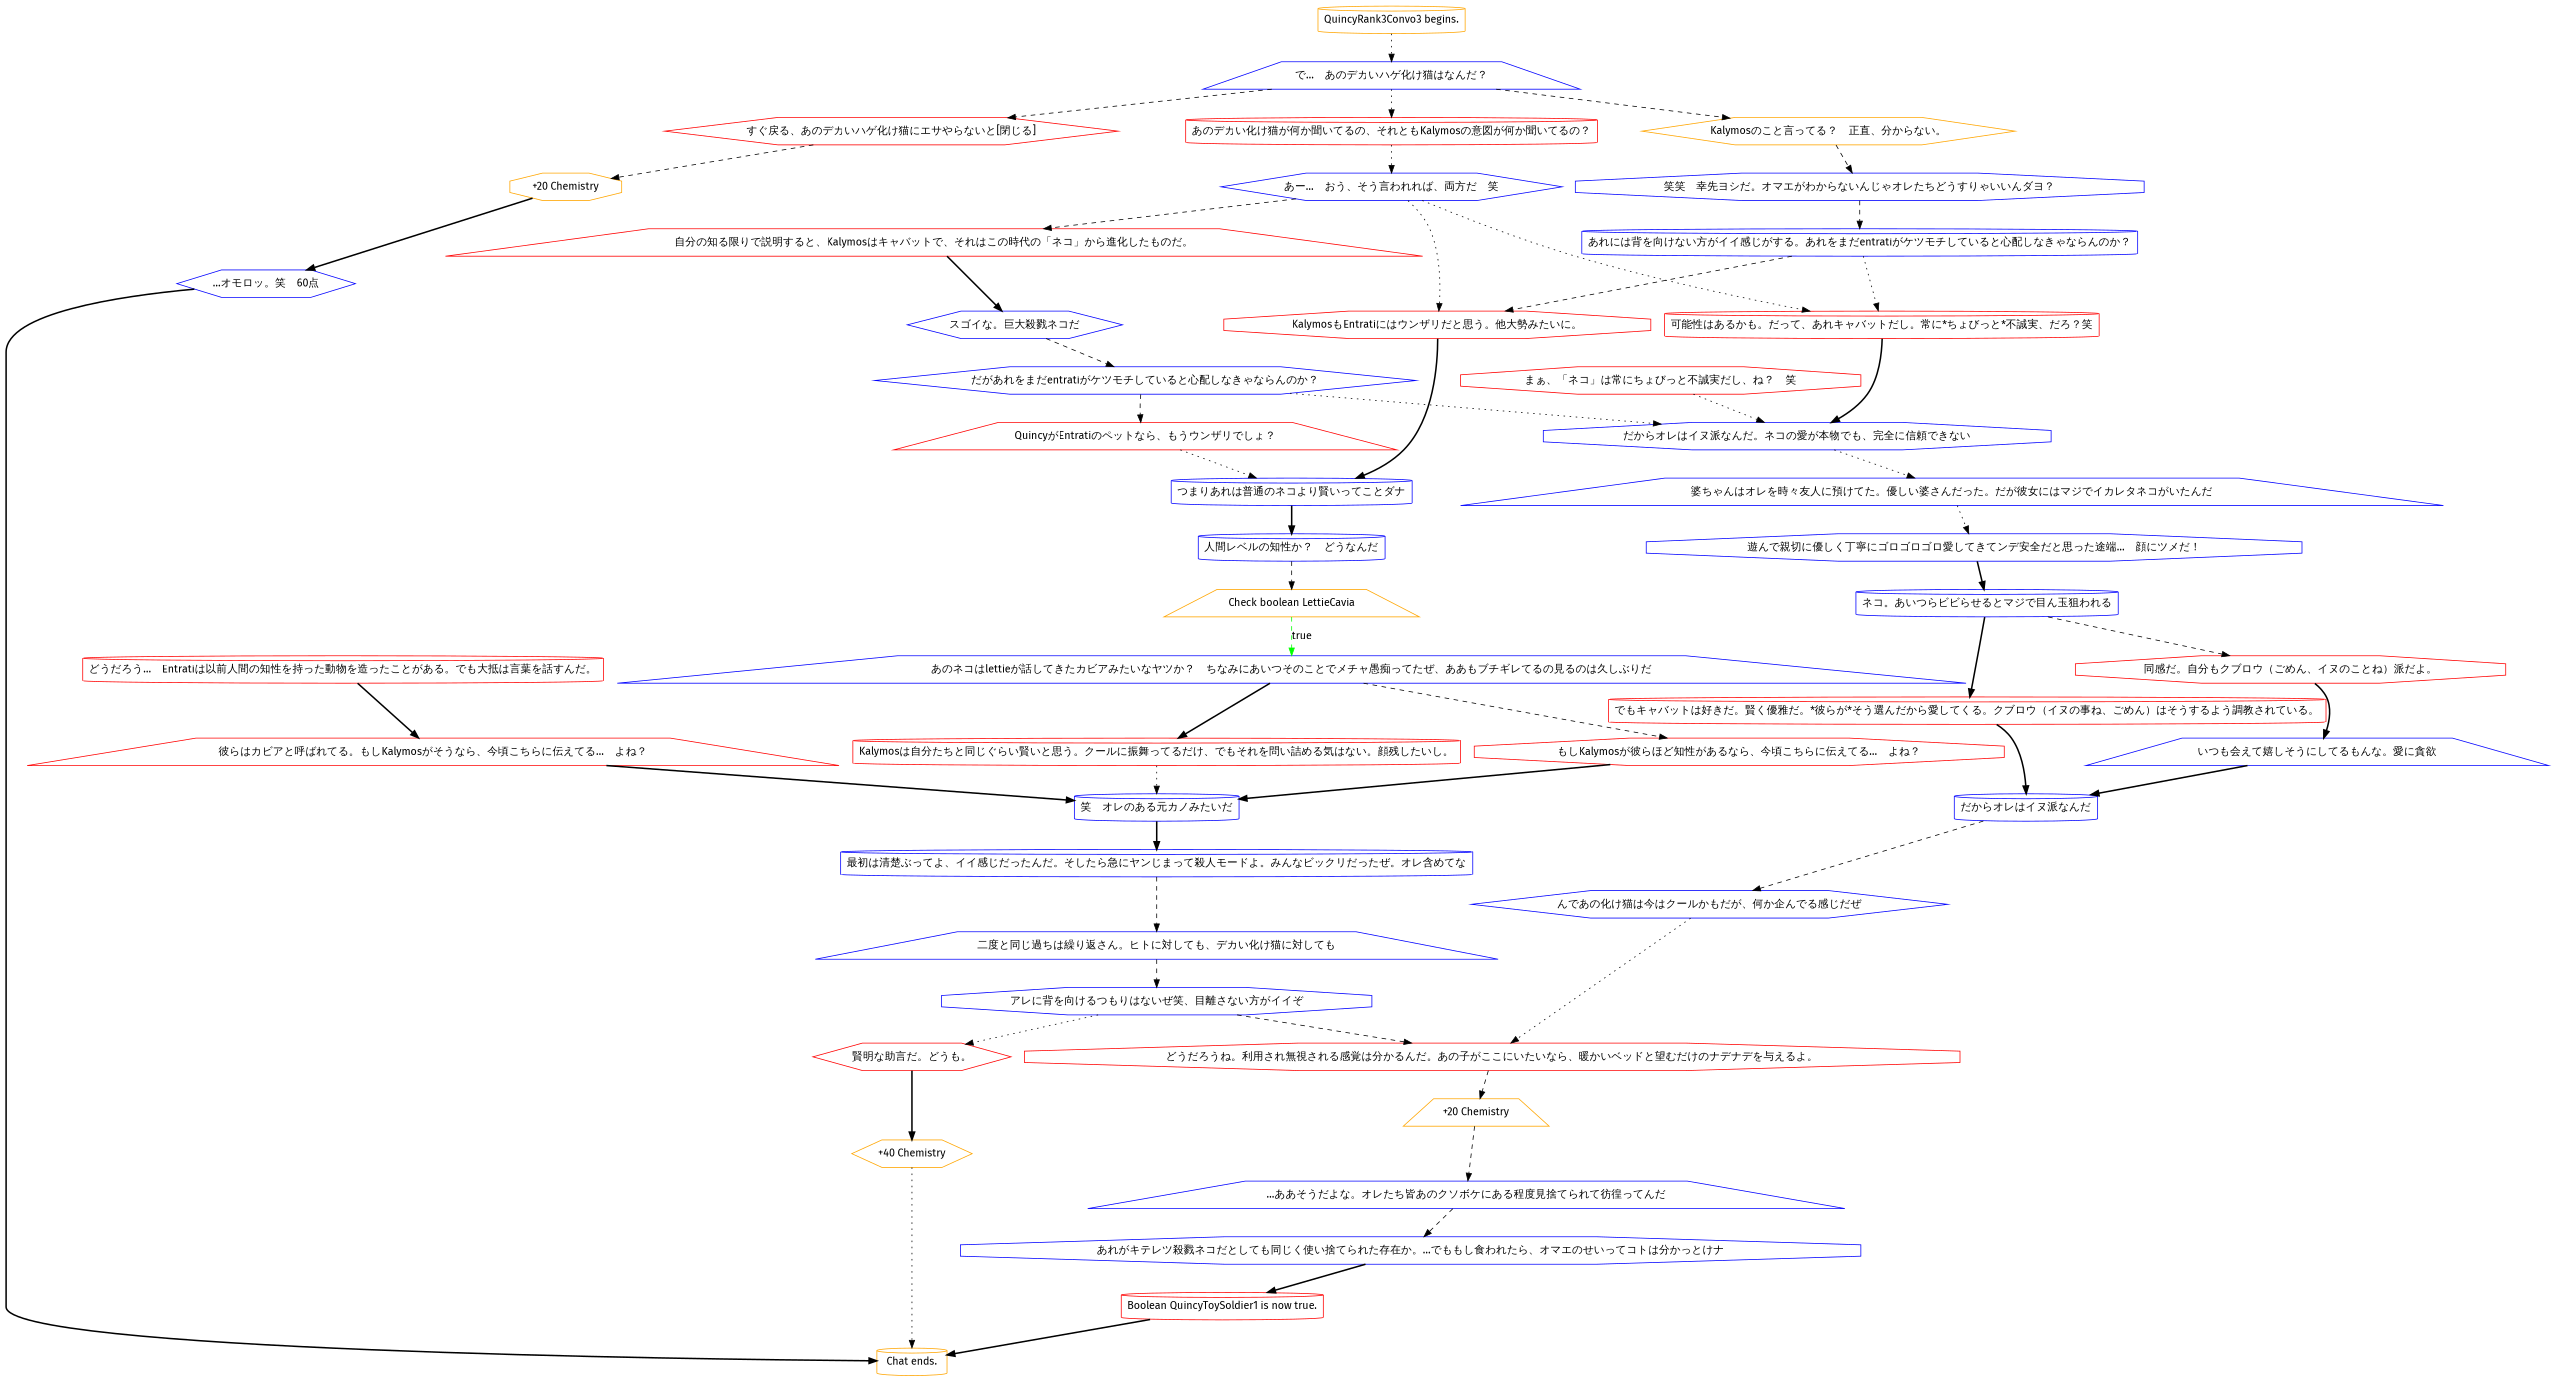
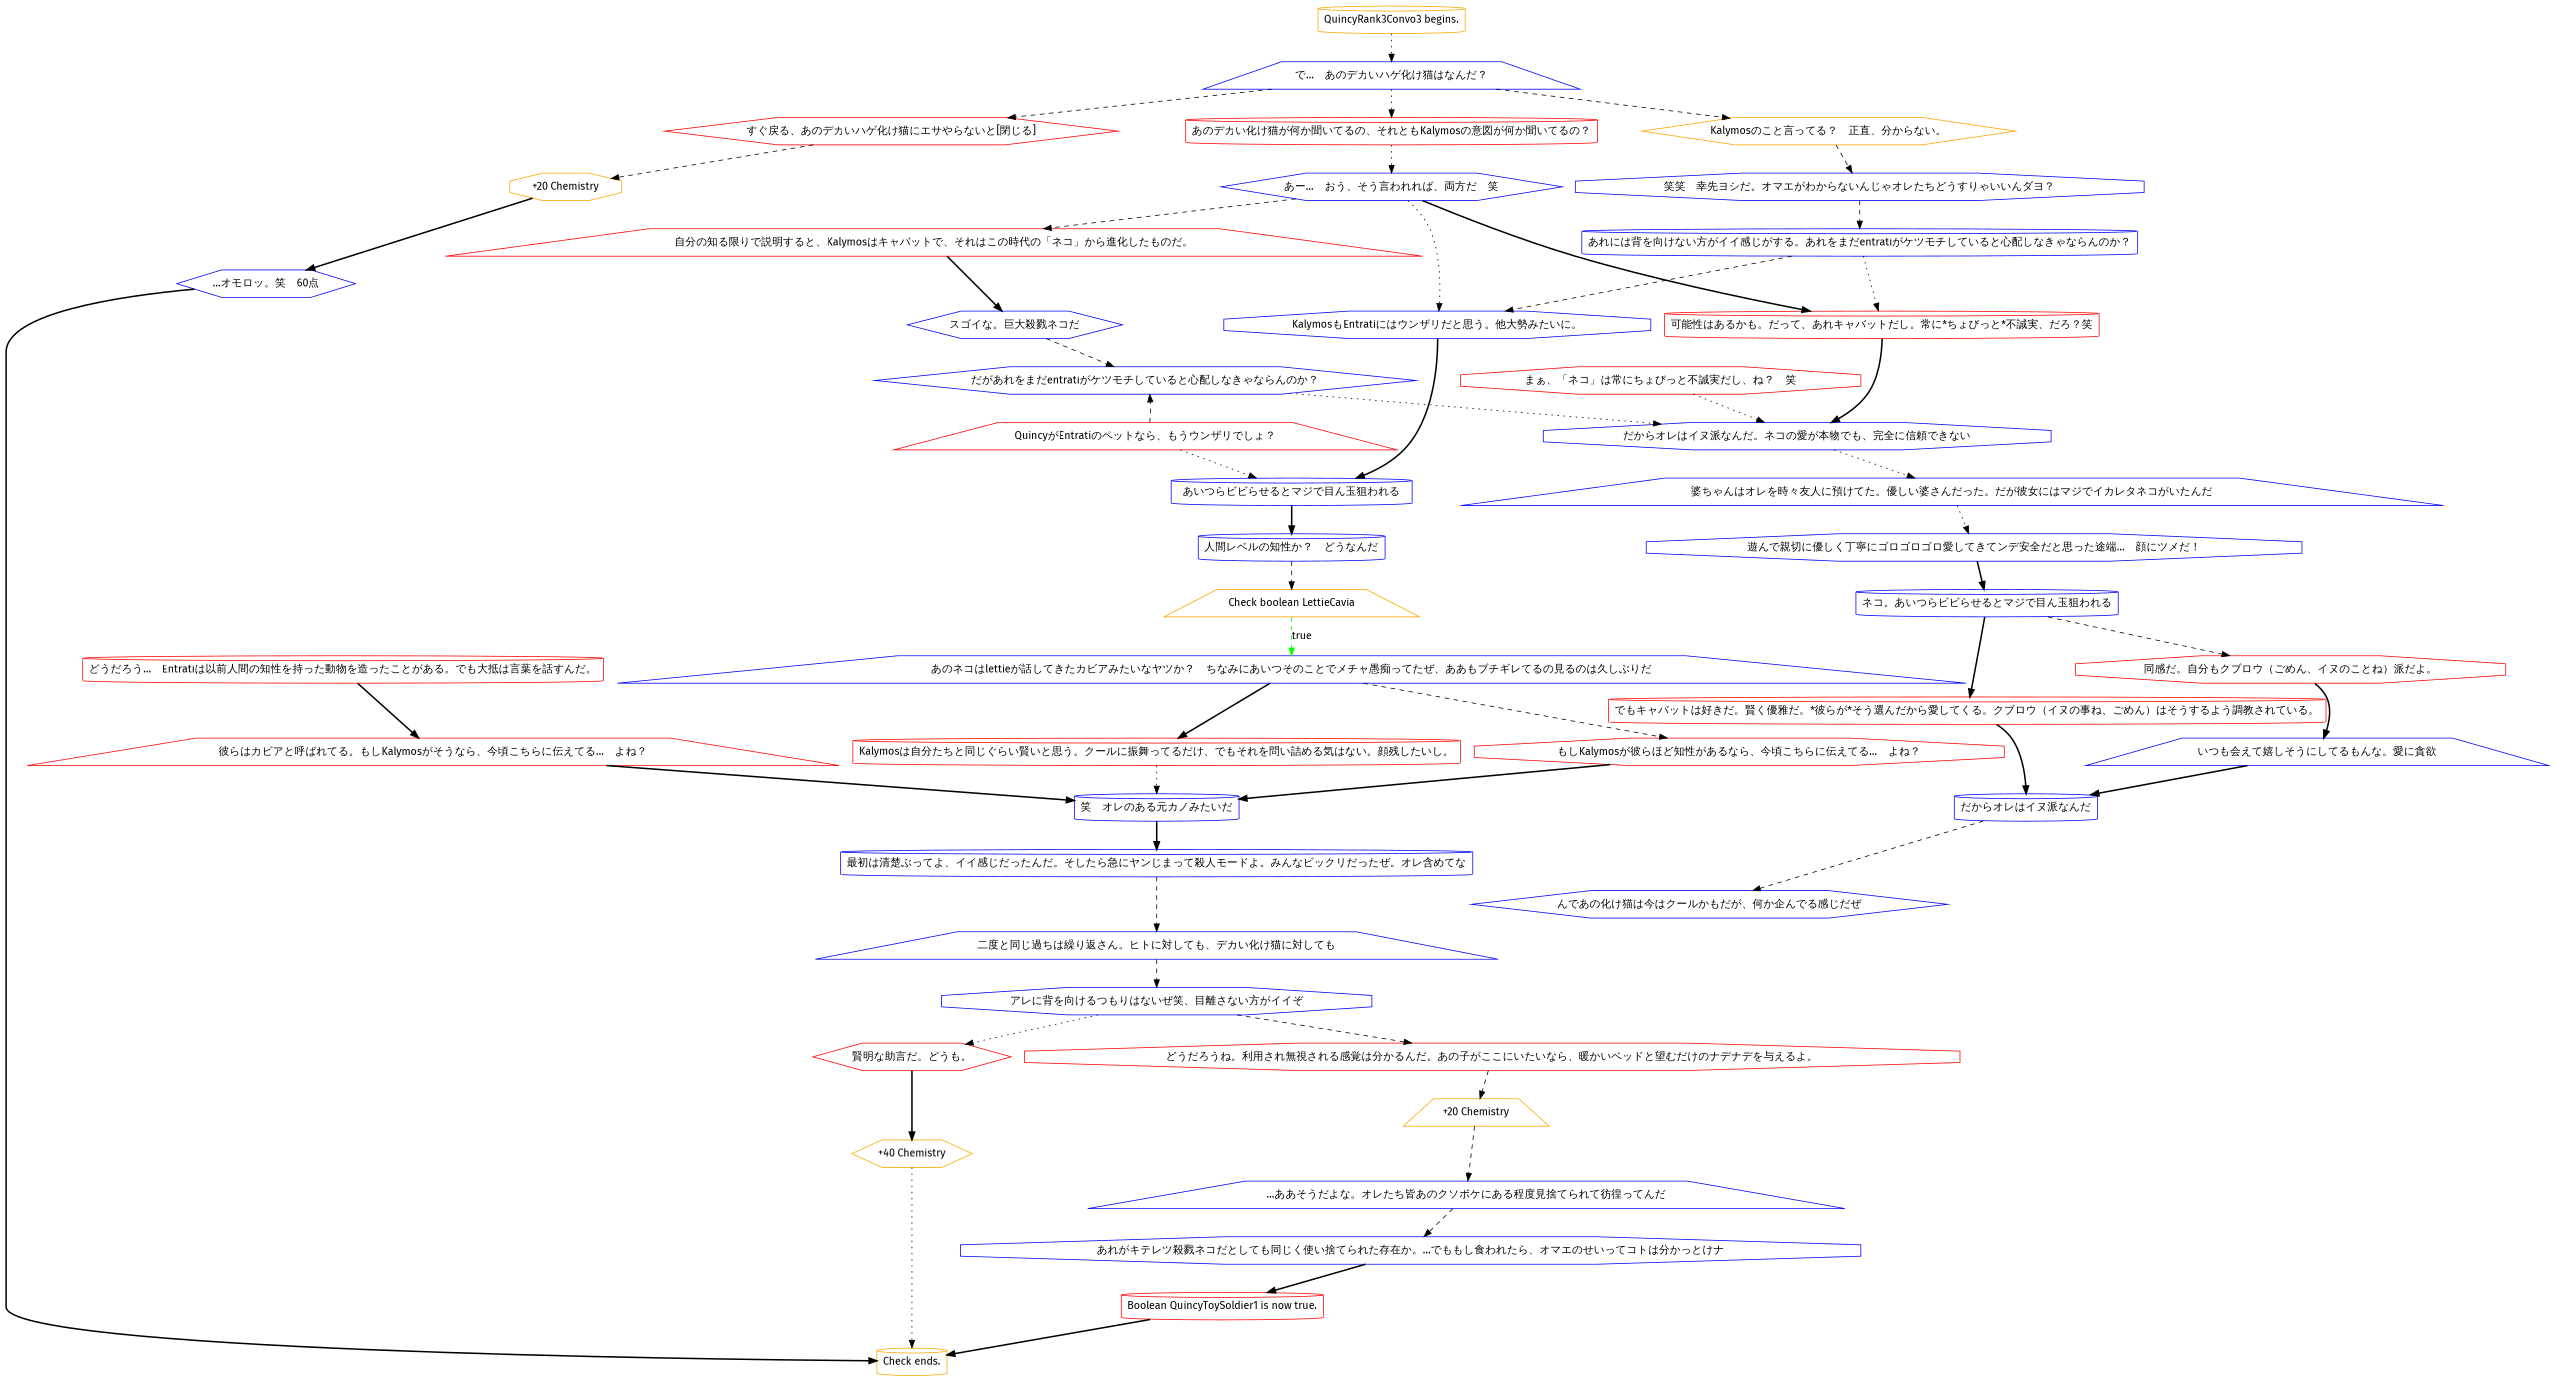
(1609, 266) -> (1609, 266)
(1437, 325) -> (1437, 325)
(1140, 405) -> (1150, 412)
(1292, 492) -> (1292, 492)
(1604, 978) -> none
(912, 1362) -> (912, 1362)
